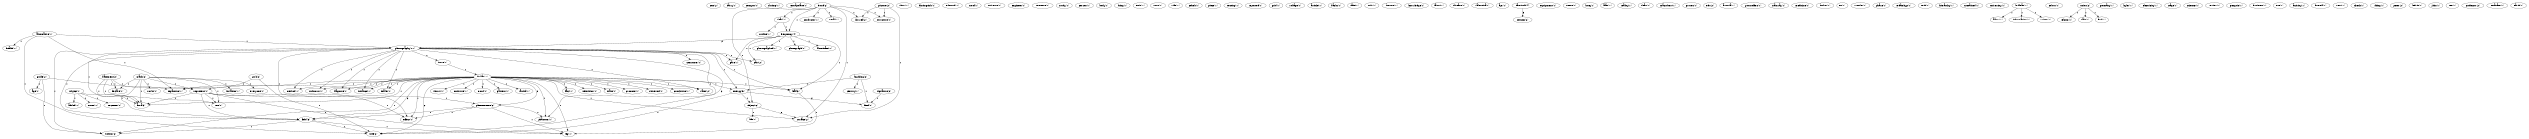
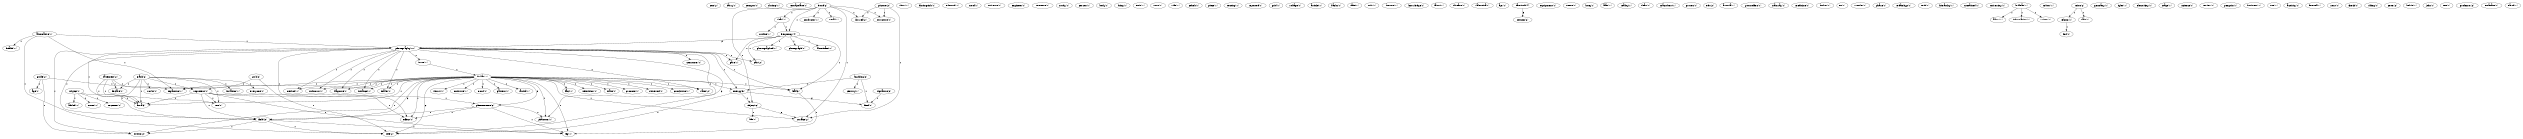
(2093, 12) -> (2066, 26)
